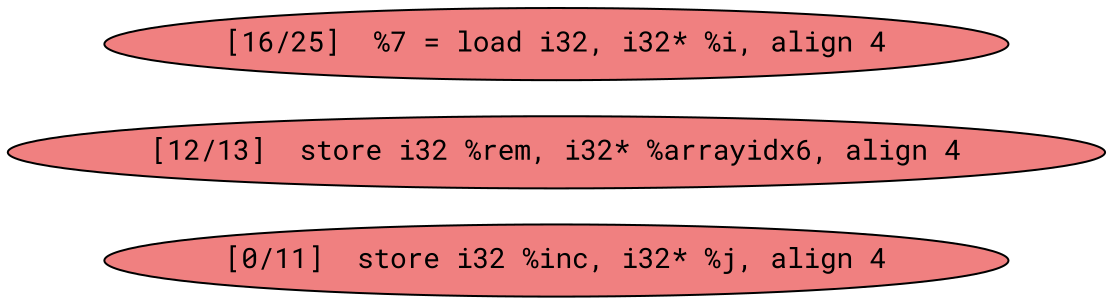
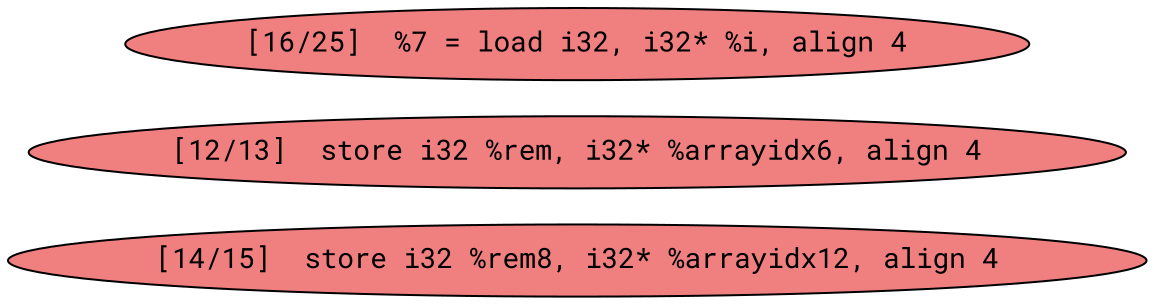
(556, 261) -> none
none -> (577, 261)
